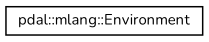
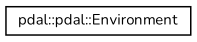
(104, 21) -> (98, 21)
